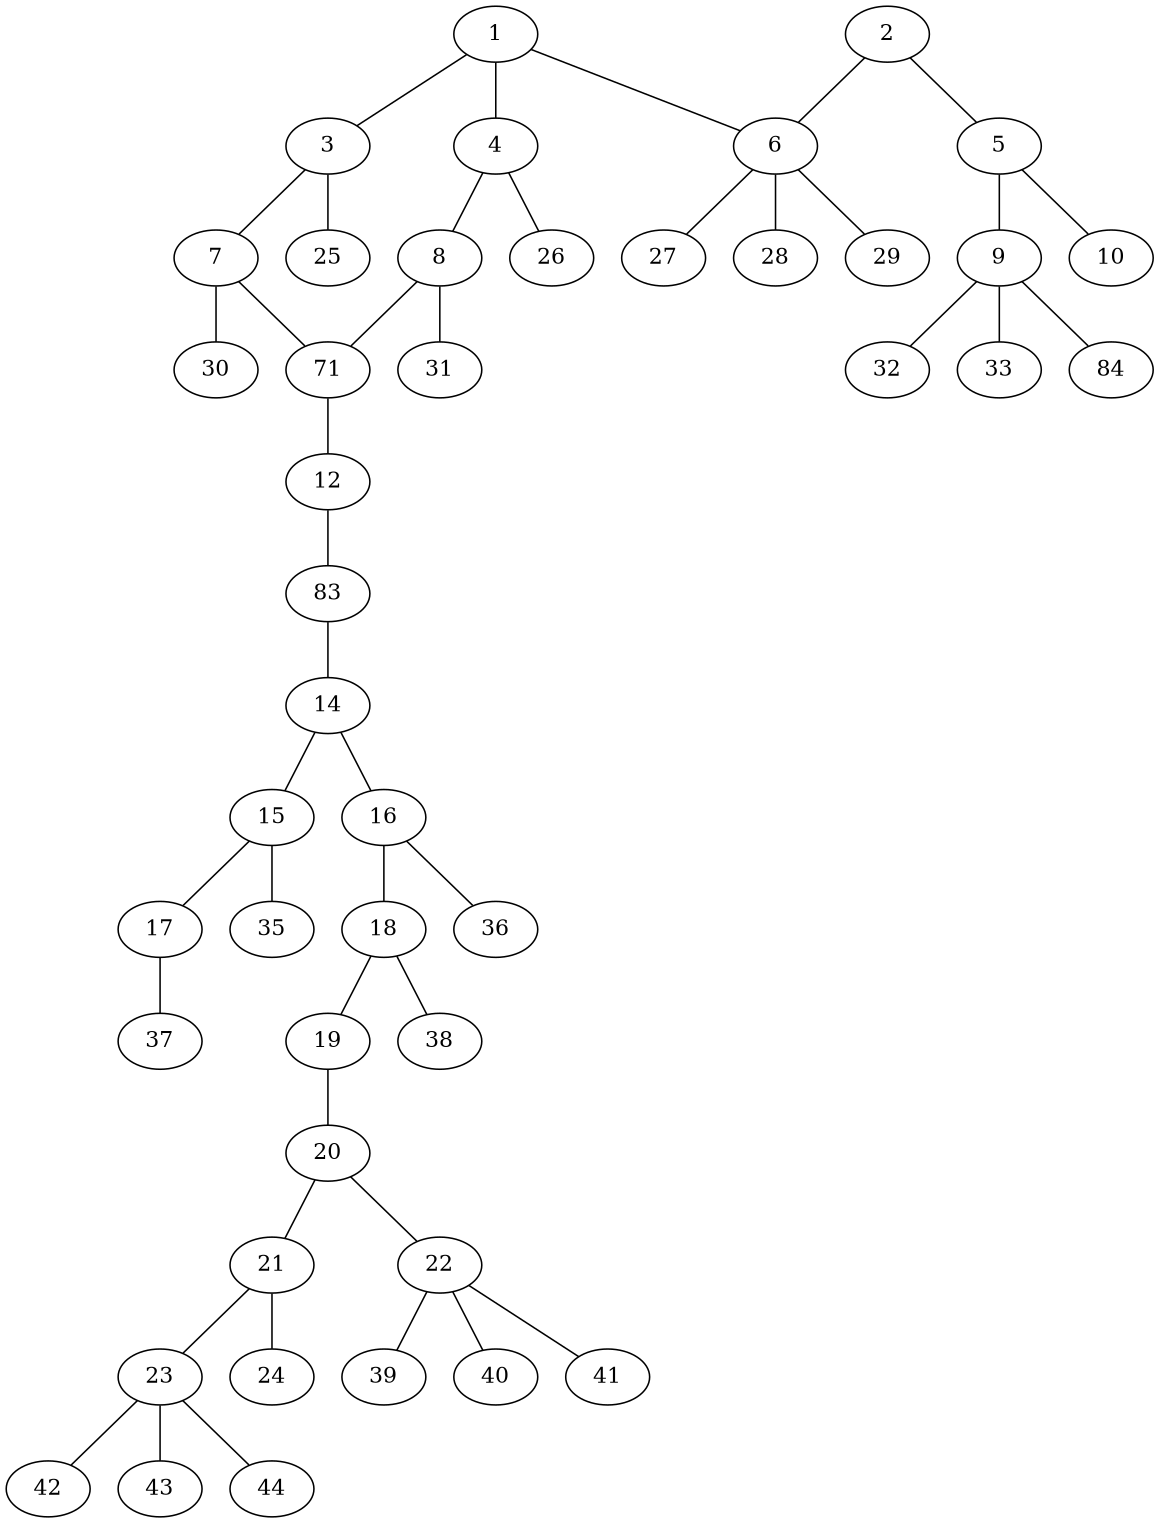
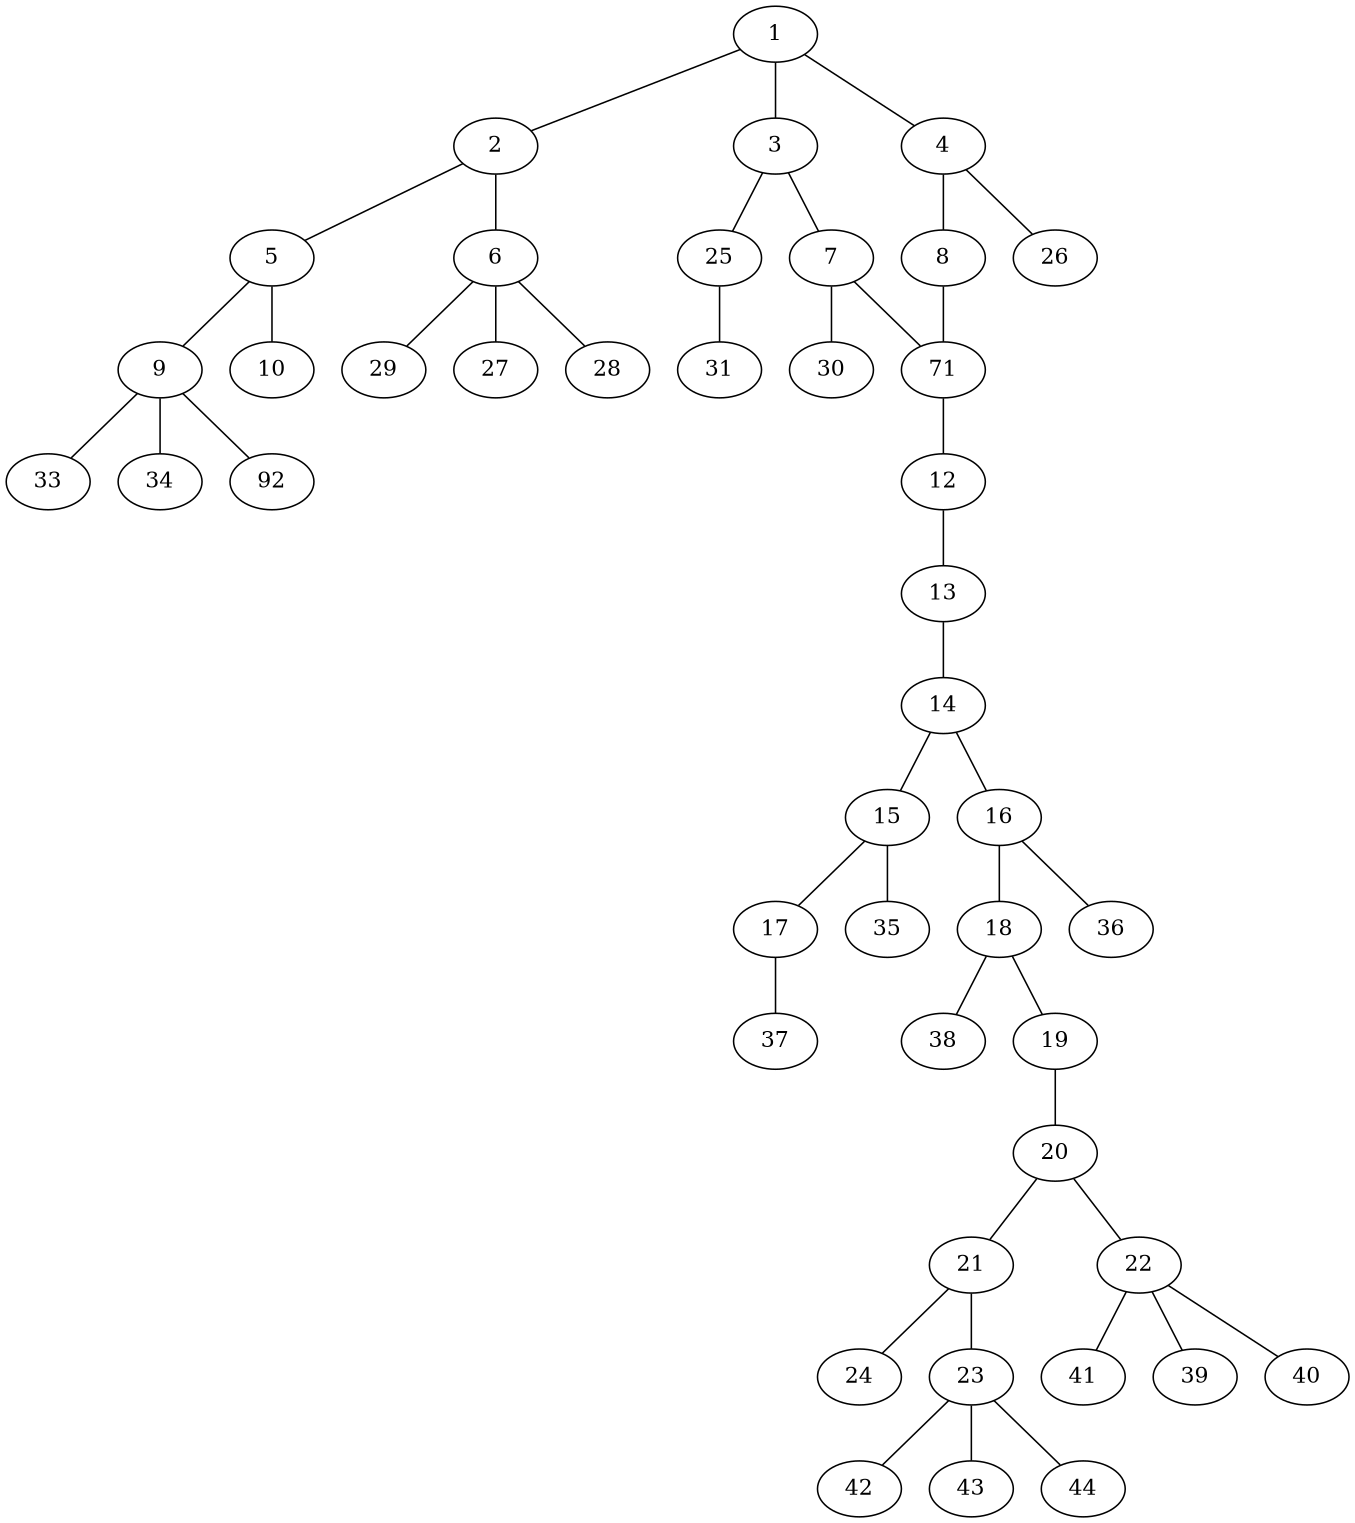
(636, 90) -> (636, 90)
(440, 314) -> (720, 314)
(887, 370) -> (272, 482)
(1111, 370) -> (160, 482)
(328, 594) -> (943, 594)
